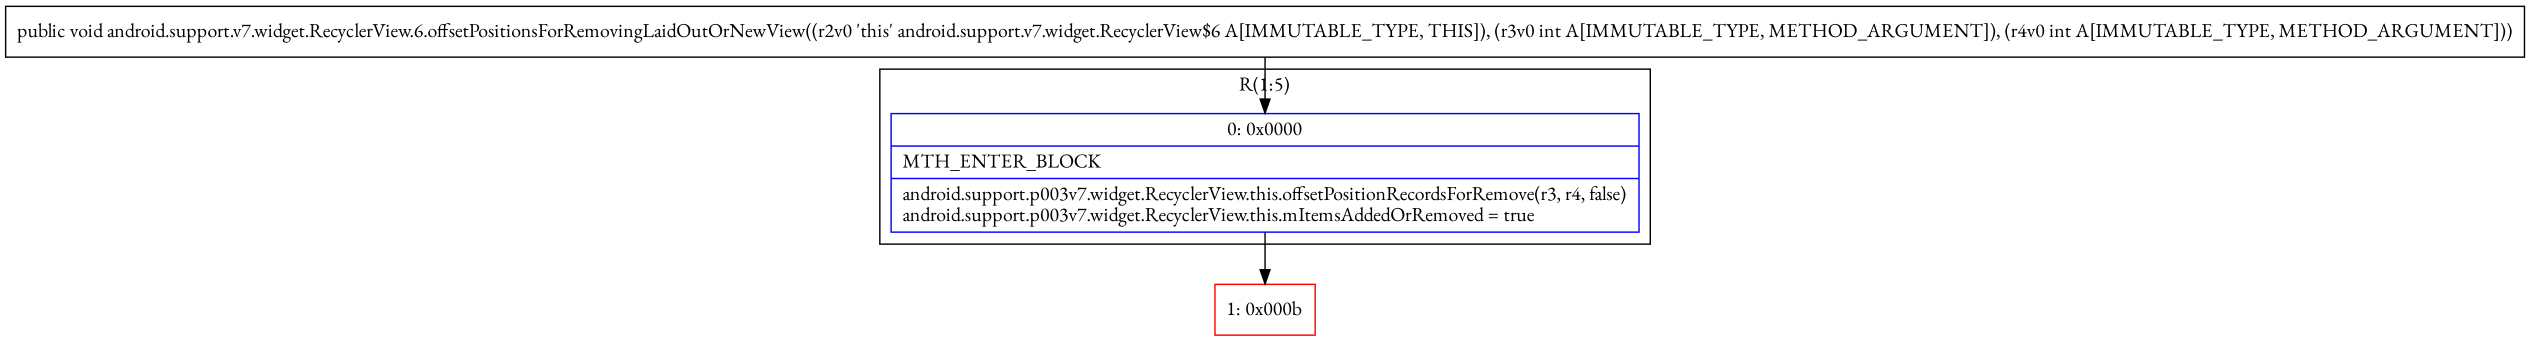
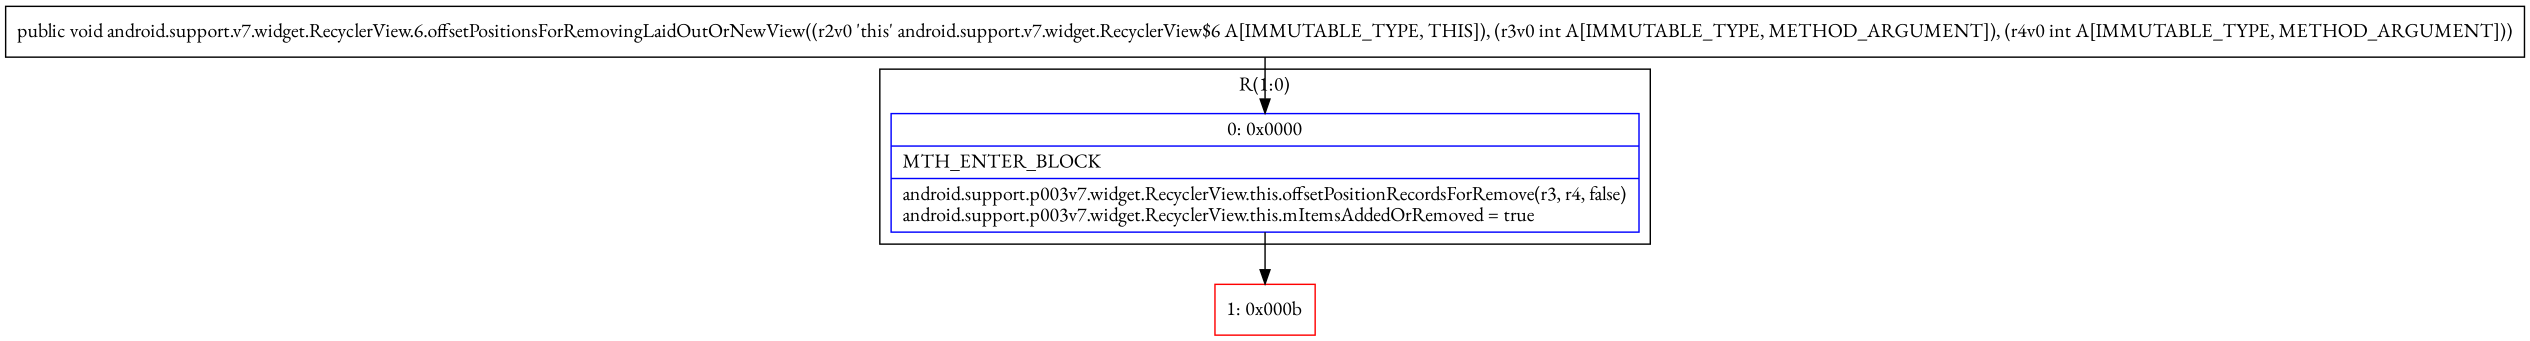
(1265, 85) -> (1265, 85)
